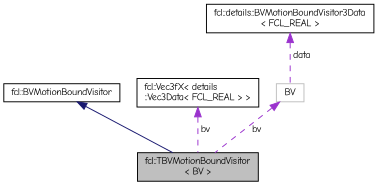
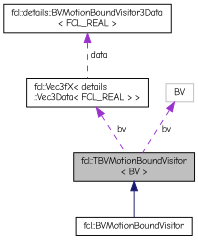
(290, 63) -> (88, 60)
(129, 130) -> (134, 204)
